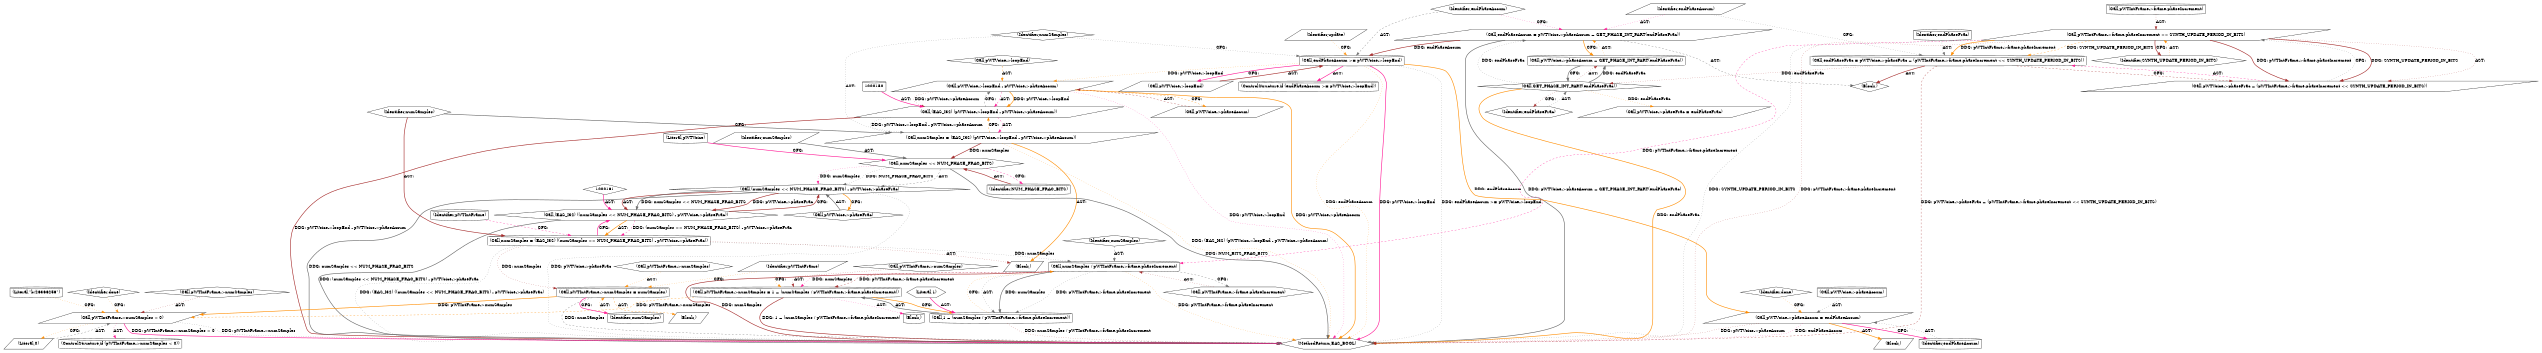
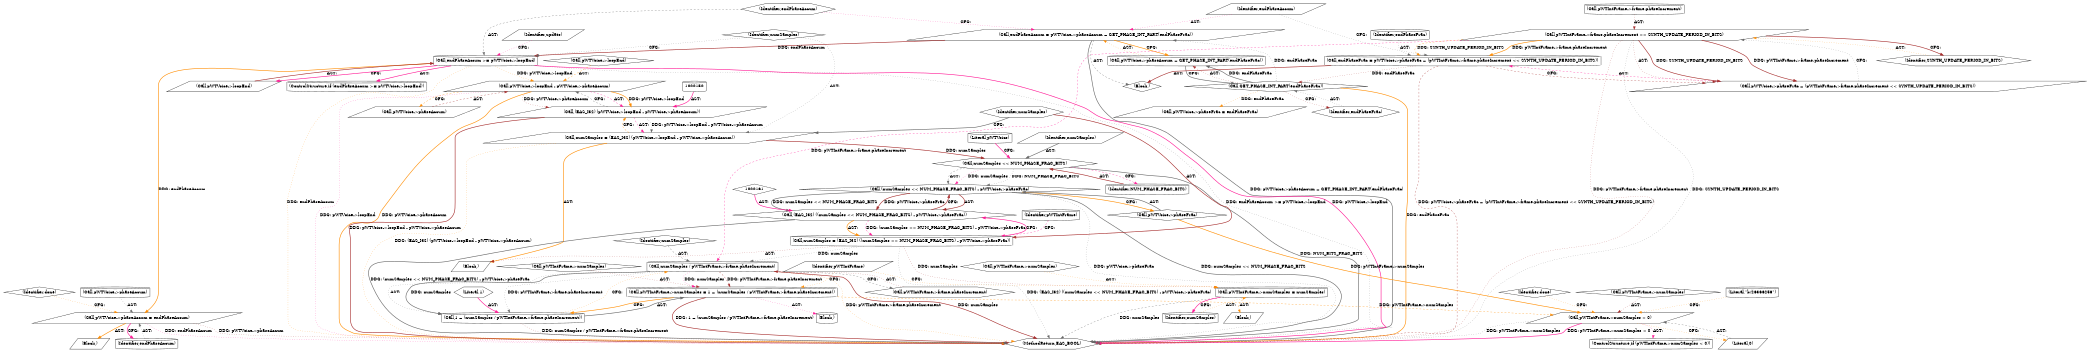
(1338, 47) -> (516, 47)
(380, 306) -> (1375, 277)
